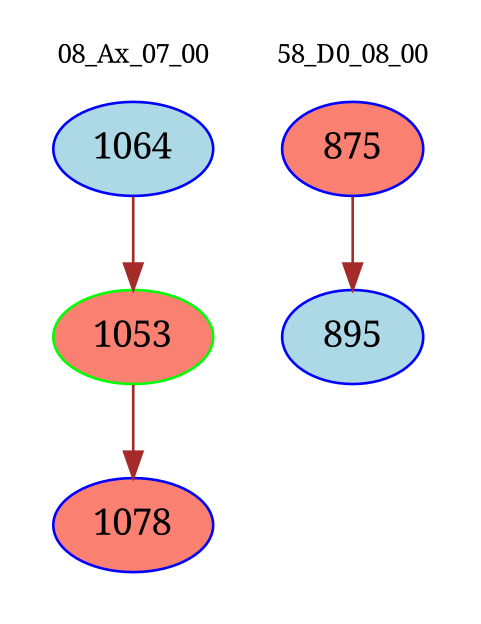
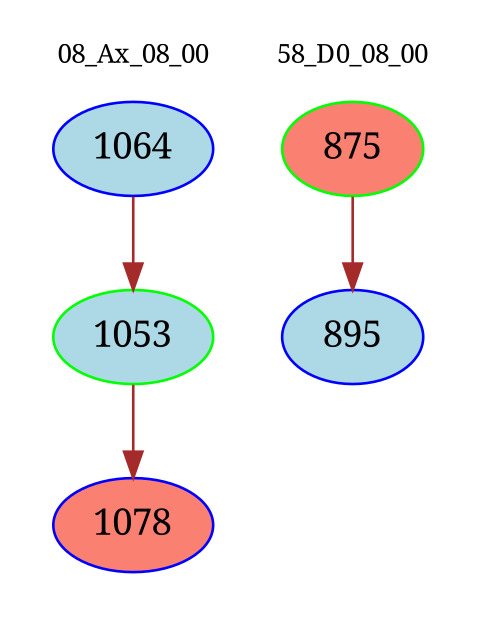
(133, 56) -> (133, 56)
(353, 149) -> (353, 149)
(133, 337) -> (133, 337)
